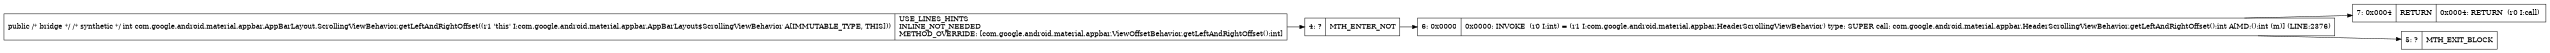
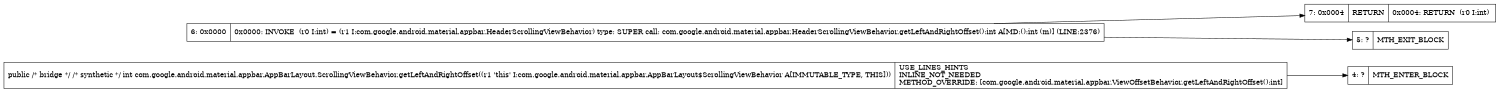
(2491, 13) -> (1442, 13)
(1363, 27) -> (1411, 75)
(1406, 27) -> none
